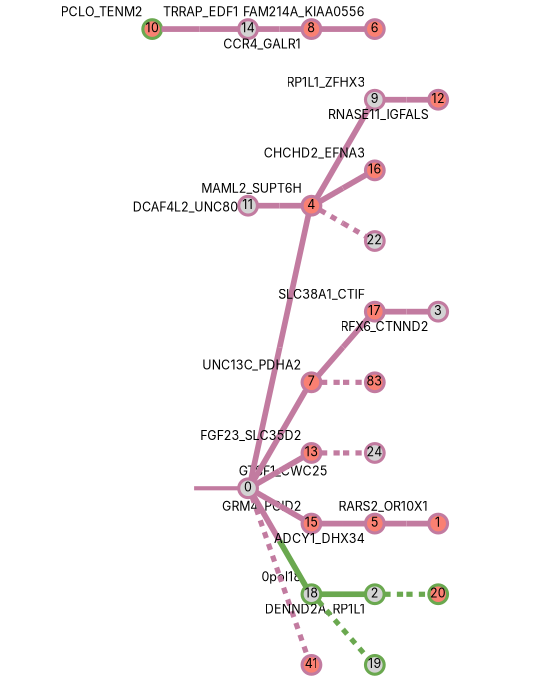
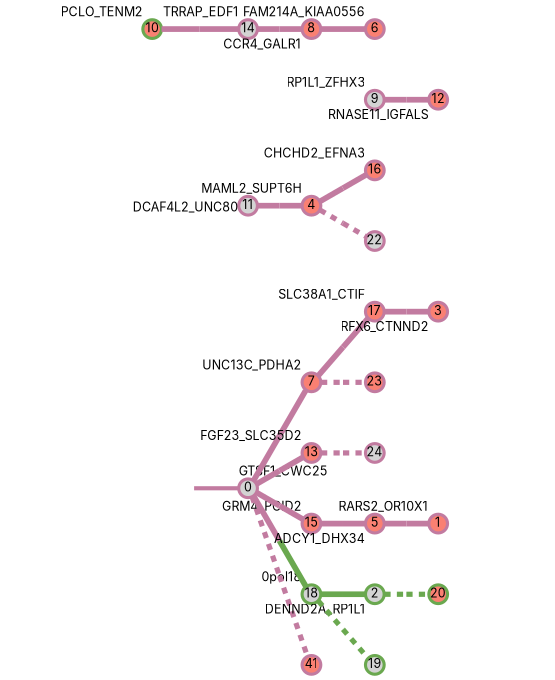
(343, 153) -> none
(438, 312) -> (438, 312)
(280, 347) -> none
(375, 382) -> (375, 382)
